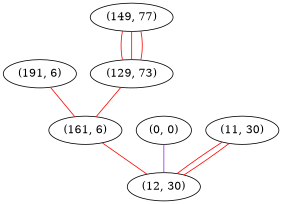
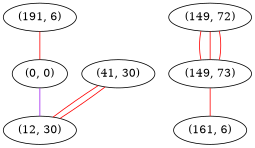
(132, 17) -> (210, 17)
(132, 74) -> (210, 74)
(63, 102) -> (40, 46)
(242, 130) -> (118, 74)
(125, 159) -> none
